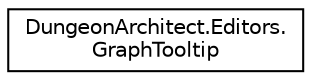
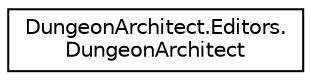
(156, 40) -> (156, 40)
